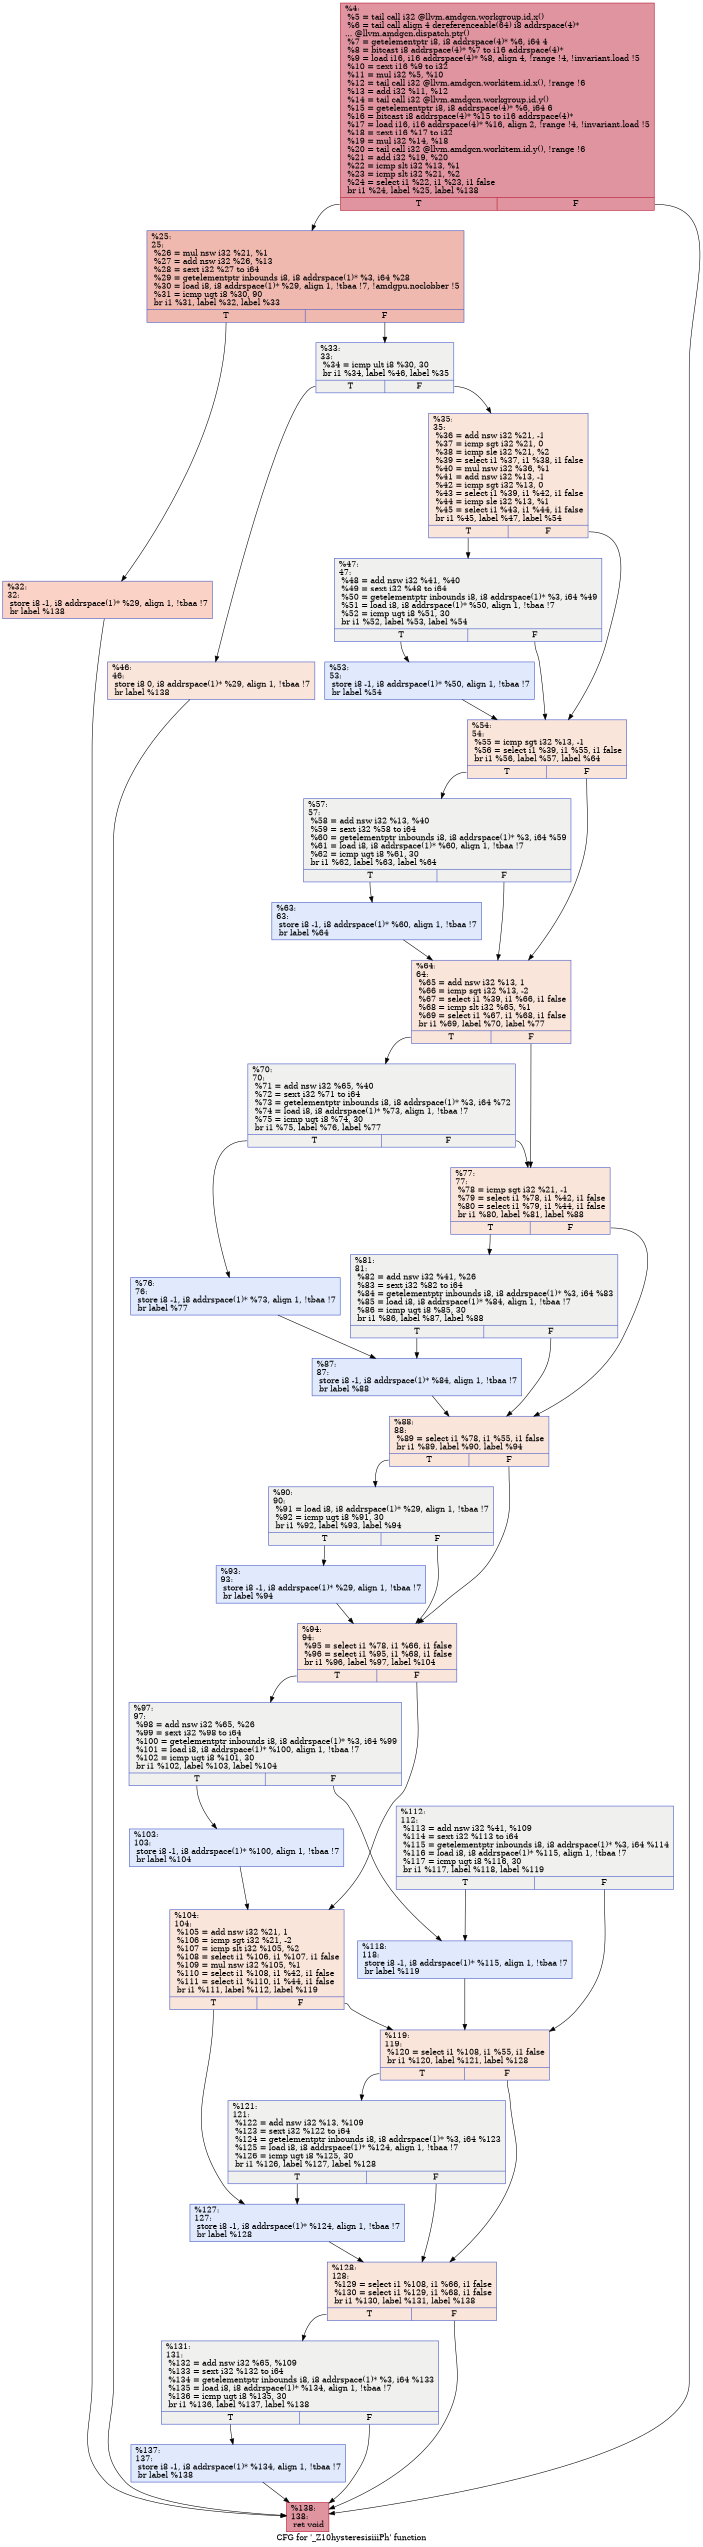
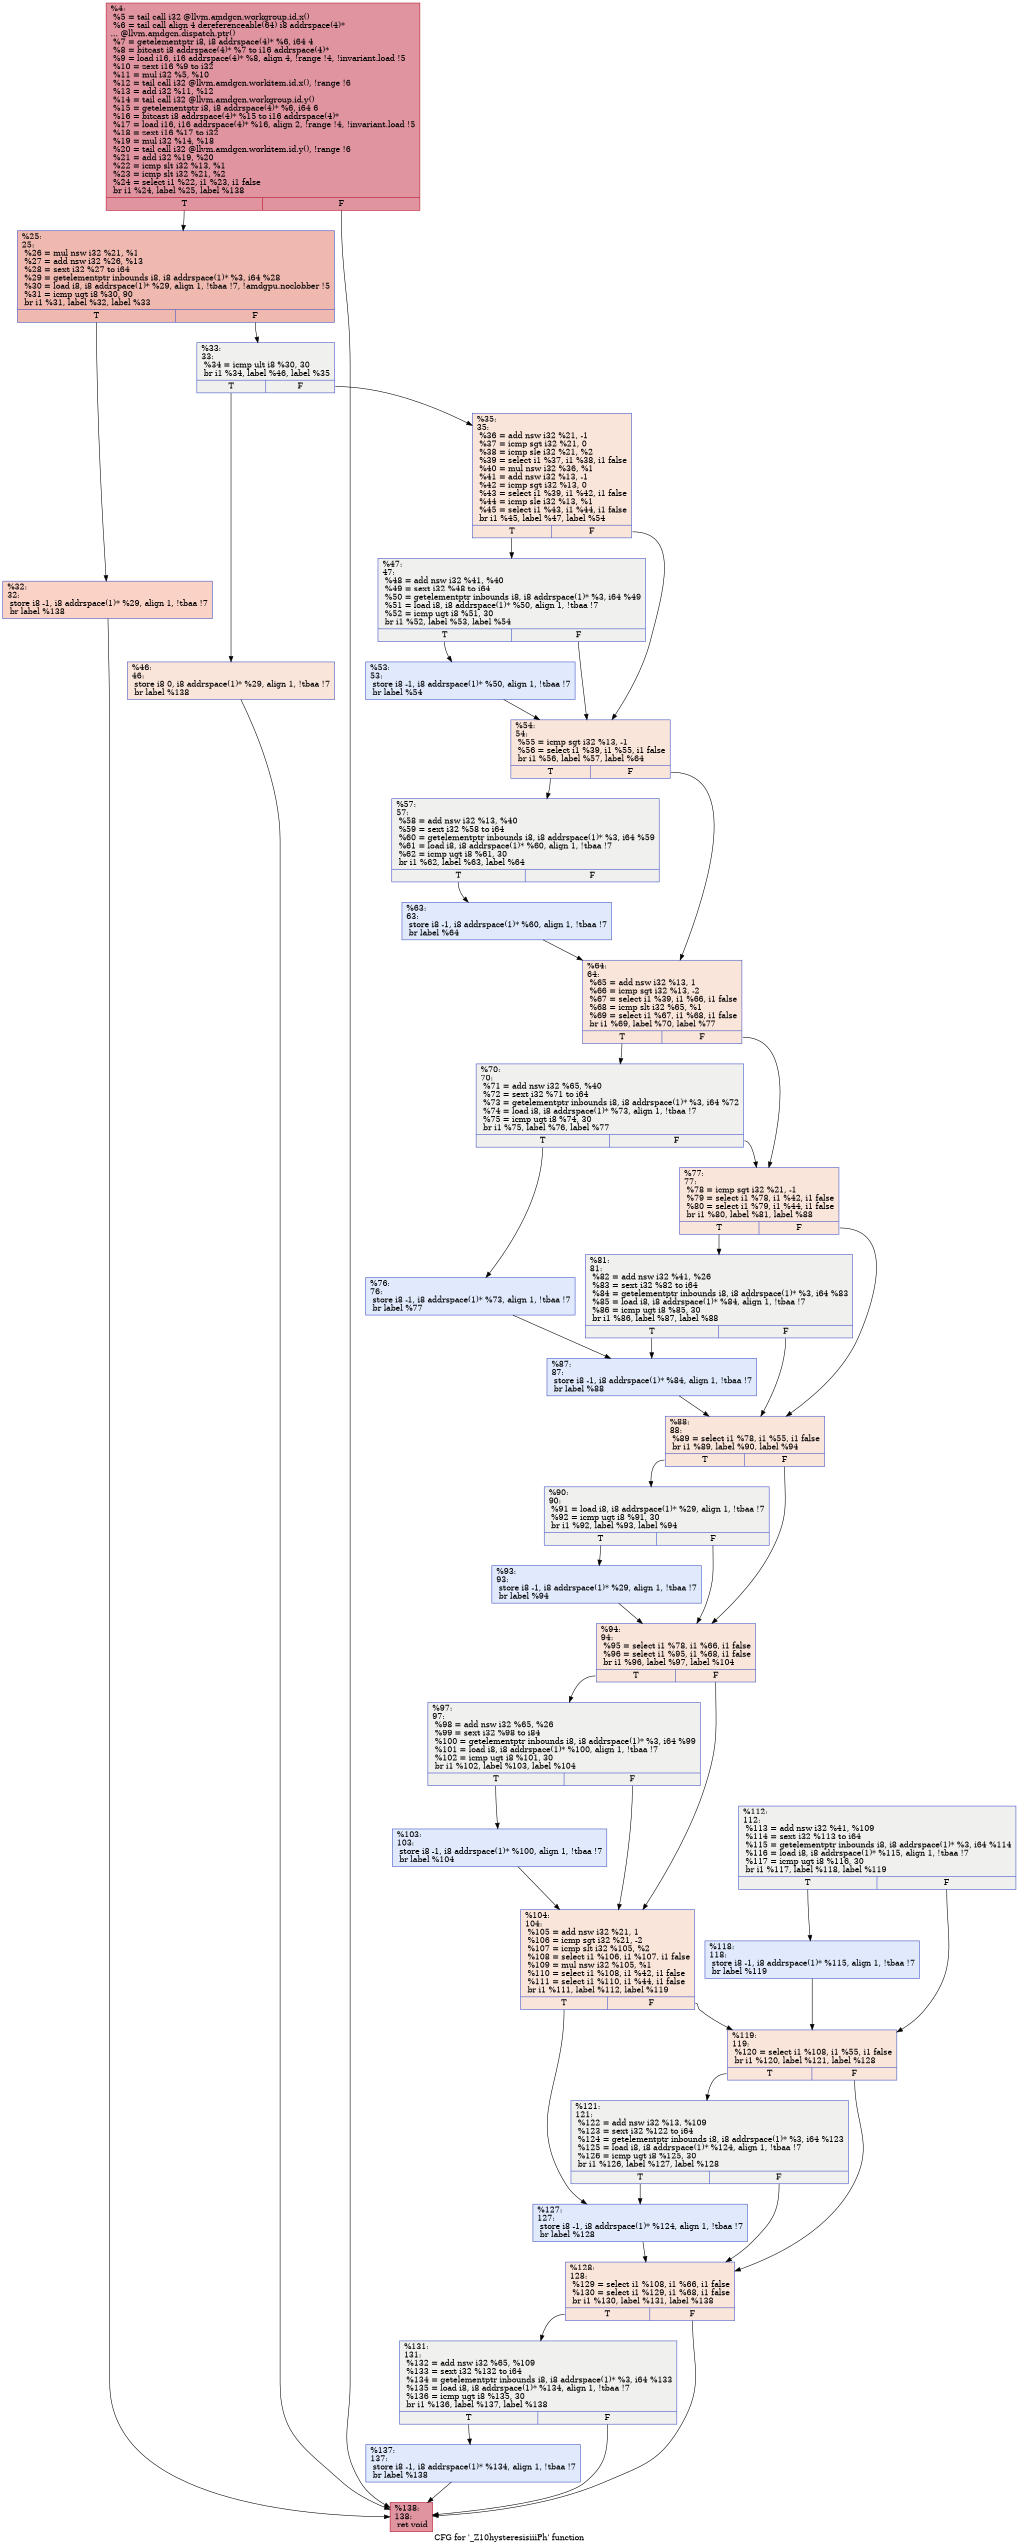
(502, 919) -> none
(187, 1733) -> (486, 1733)
(377, 1867) -> (629, 1845)
